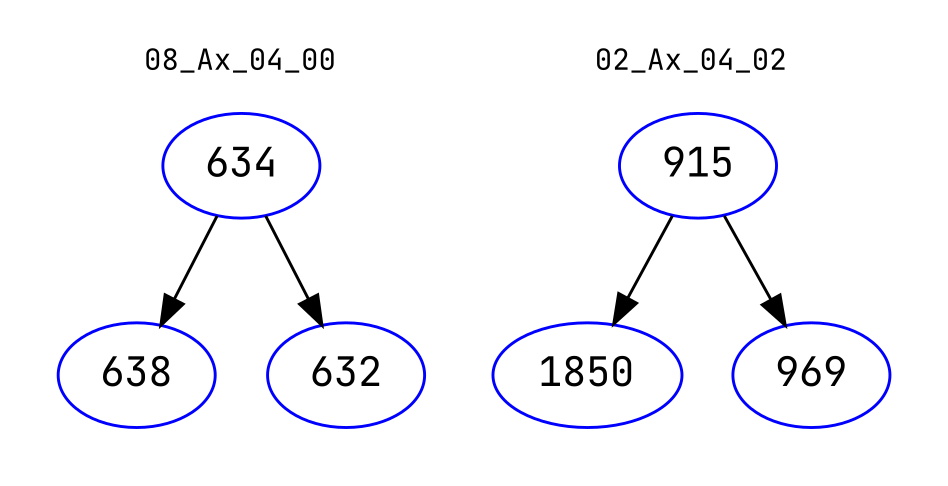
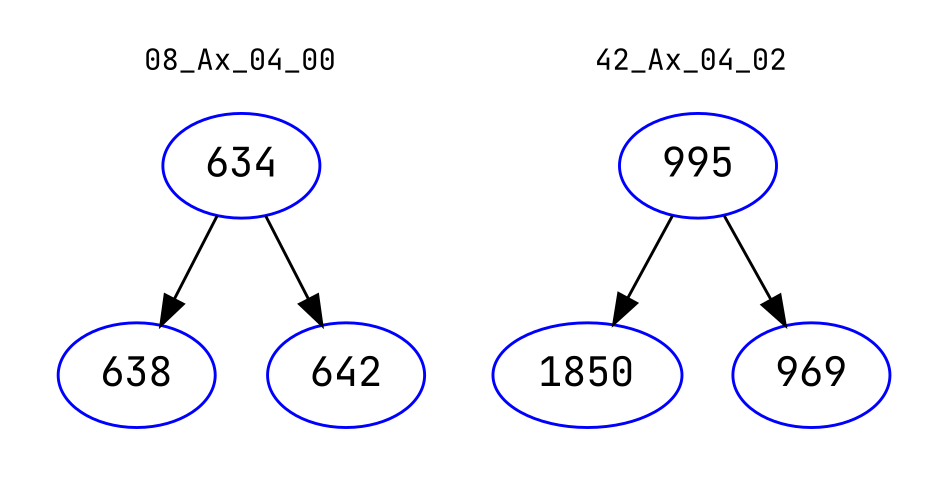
(692, 63) -> (692, 63)
(698, 166) -> (698, 166)
(346, 375) -> (346, 375)
